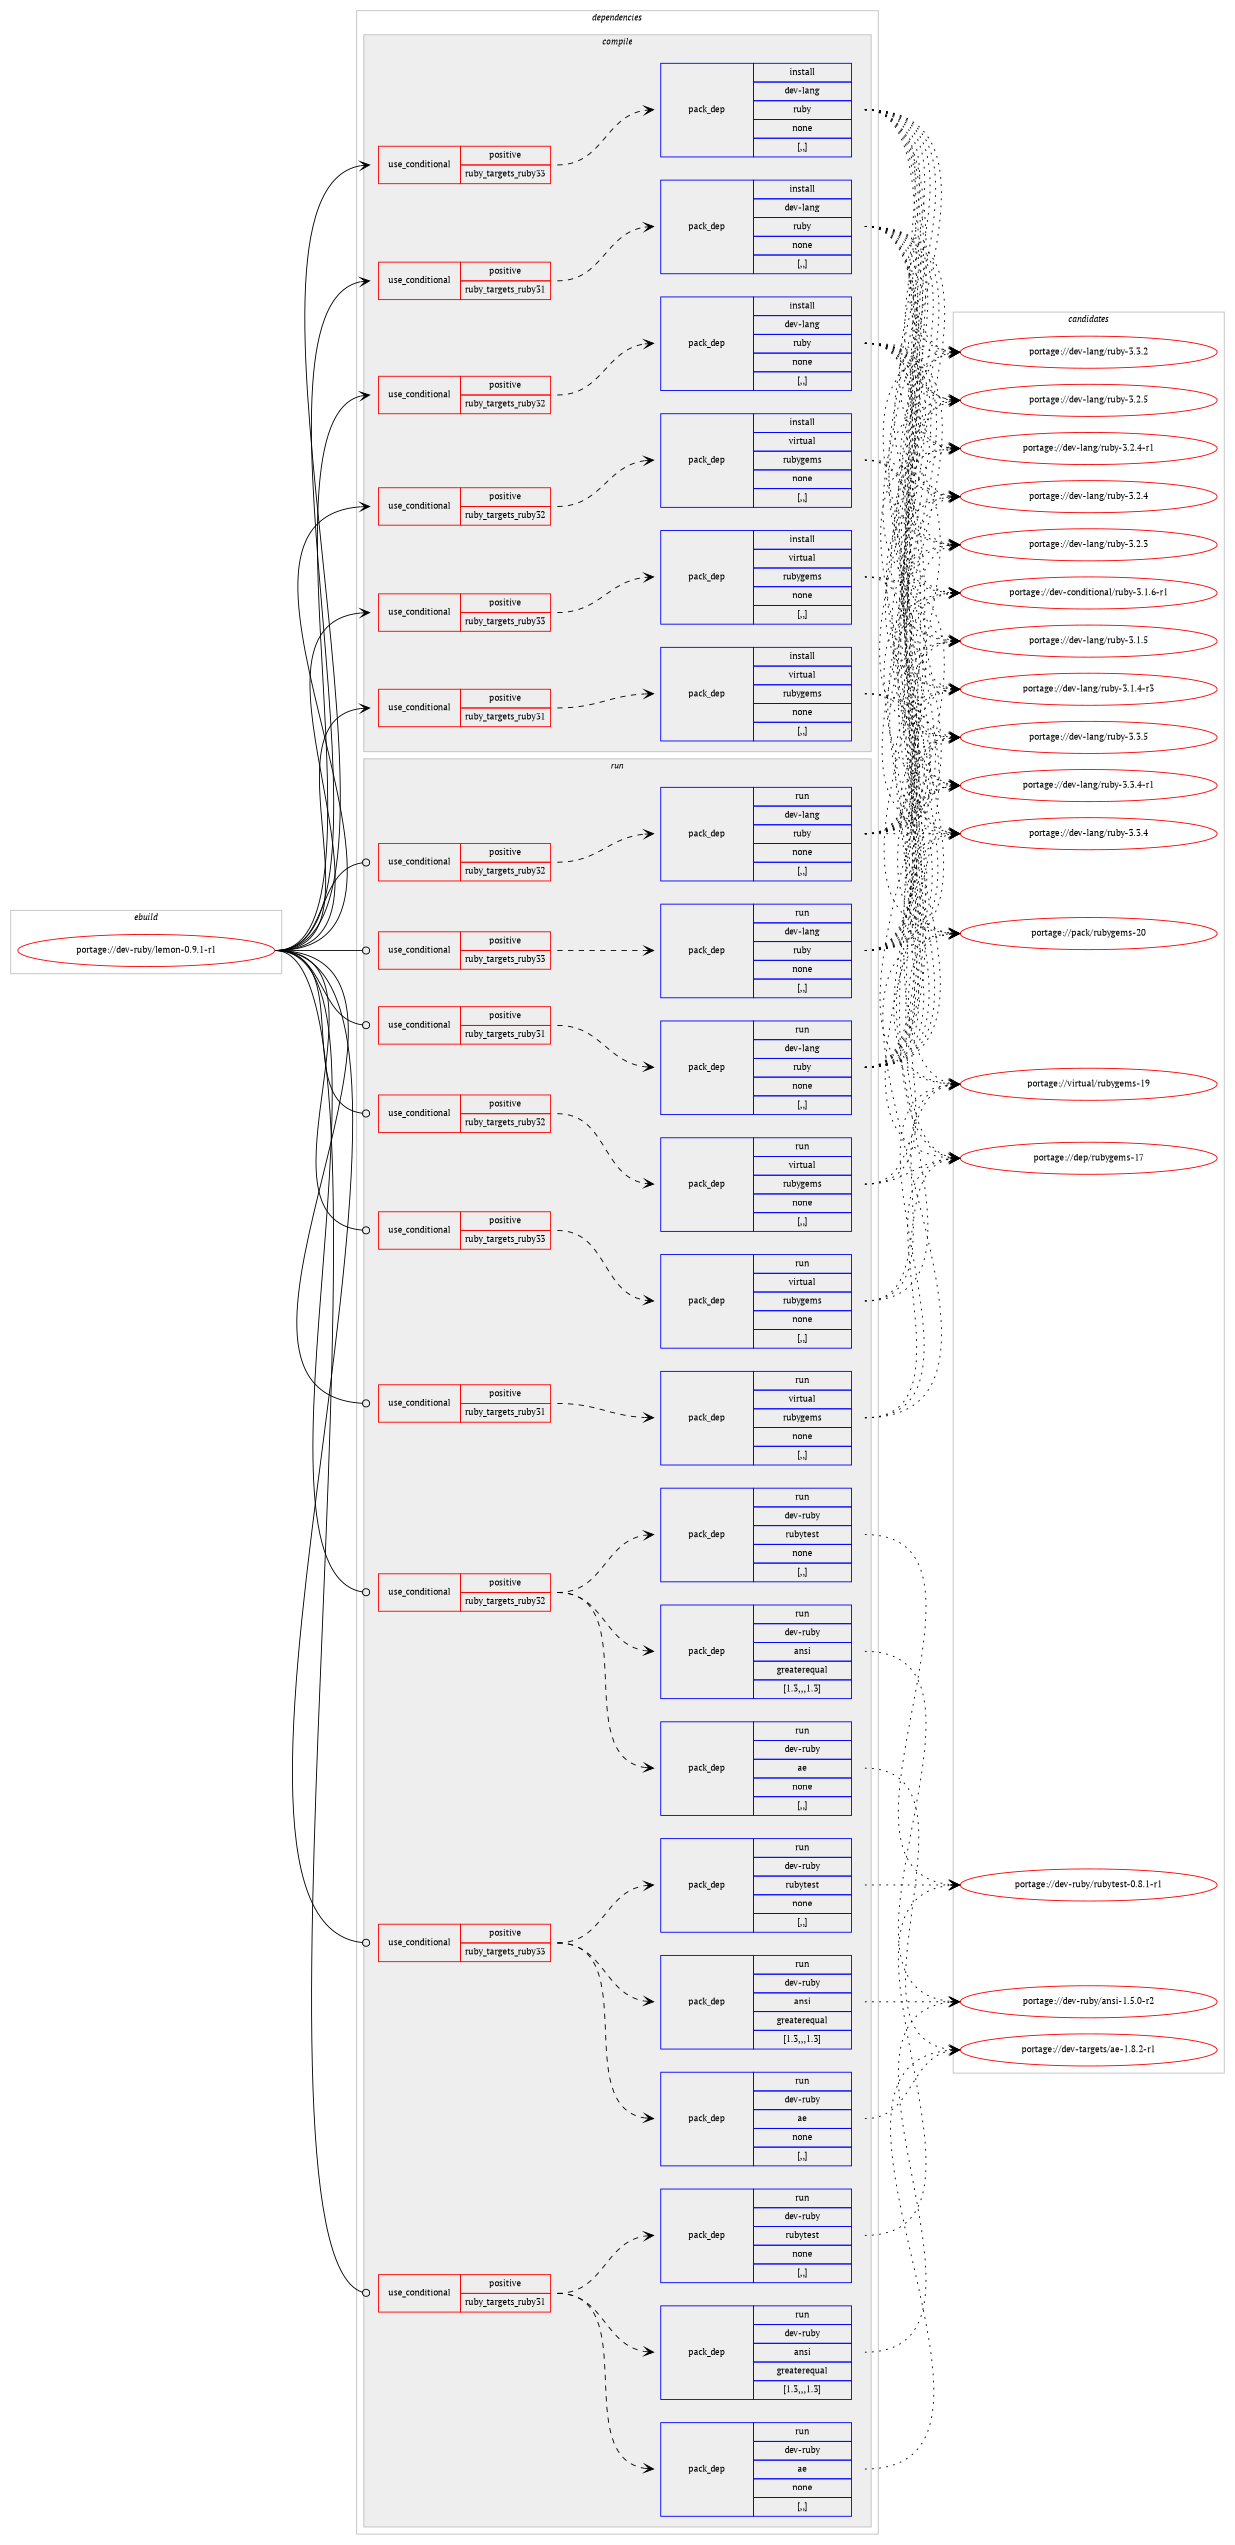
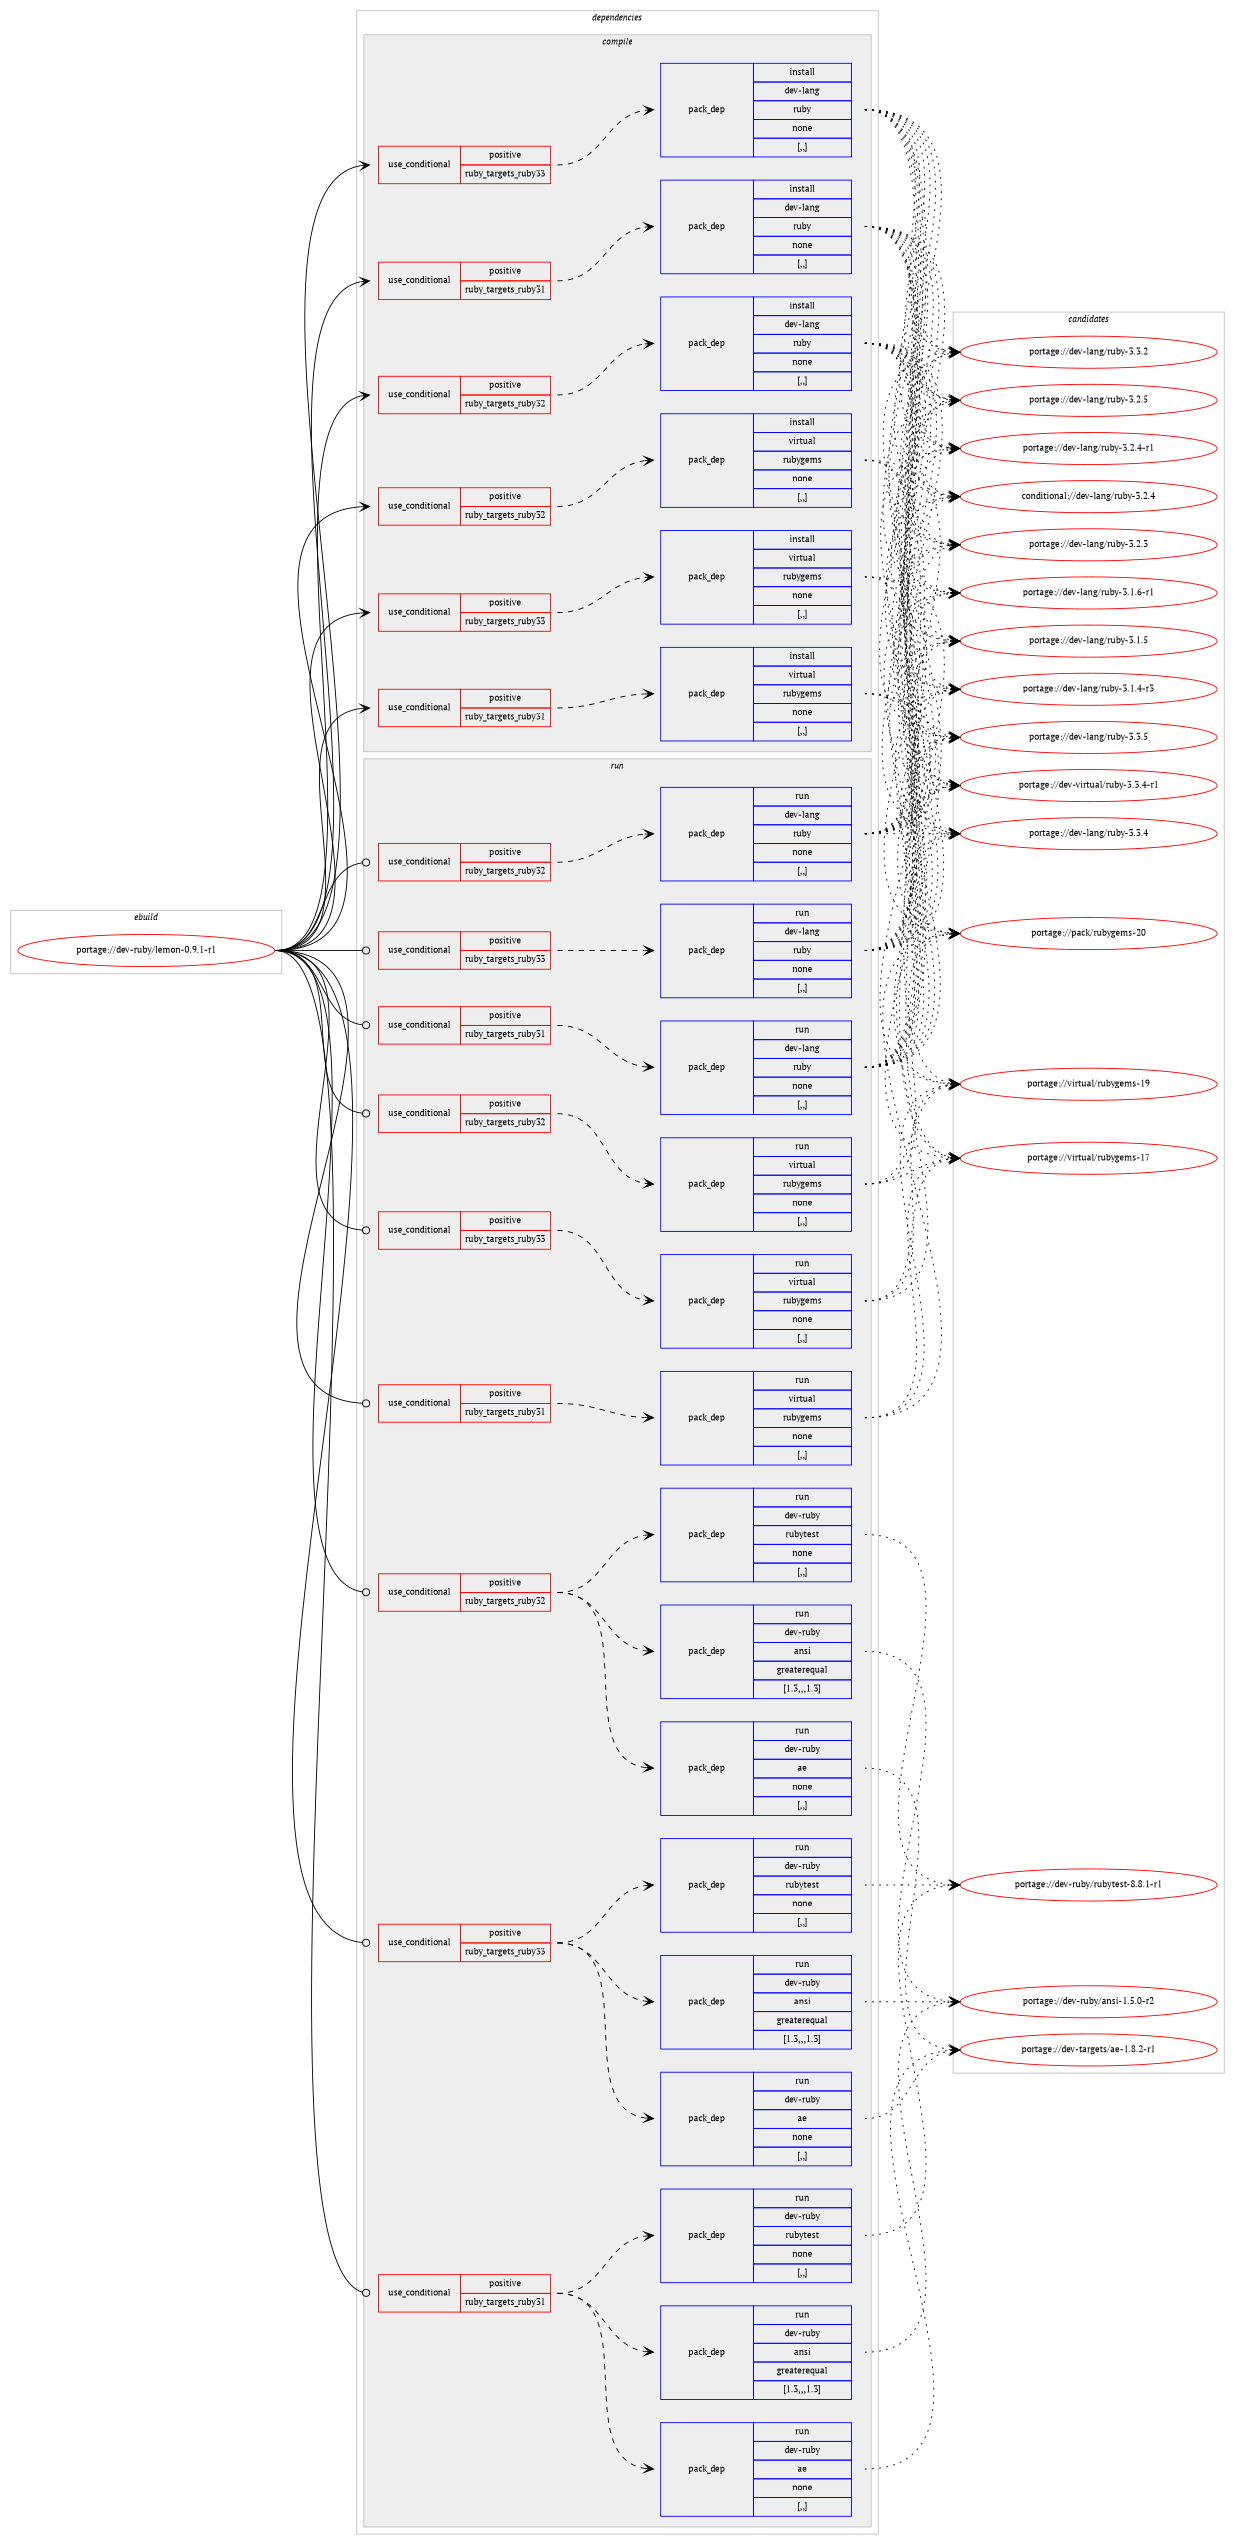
(1089, 497) -> (1089, 497)
(1089, 593) -> (1089, 593)
(1089, 786) -> (1089, 786)
(1089, 1158) -> (1089, 1158)
(1089, 1885) -> (1089, 1885)
